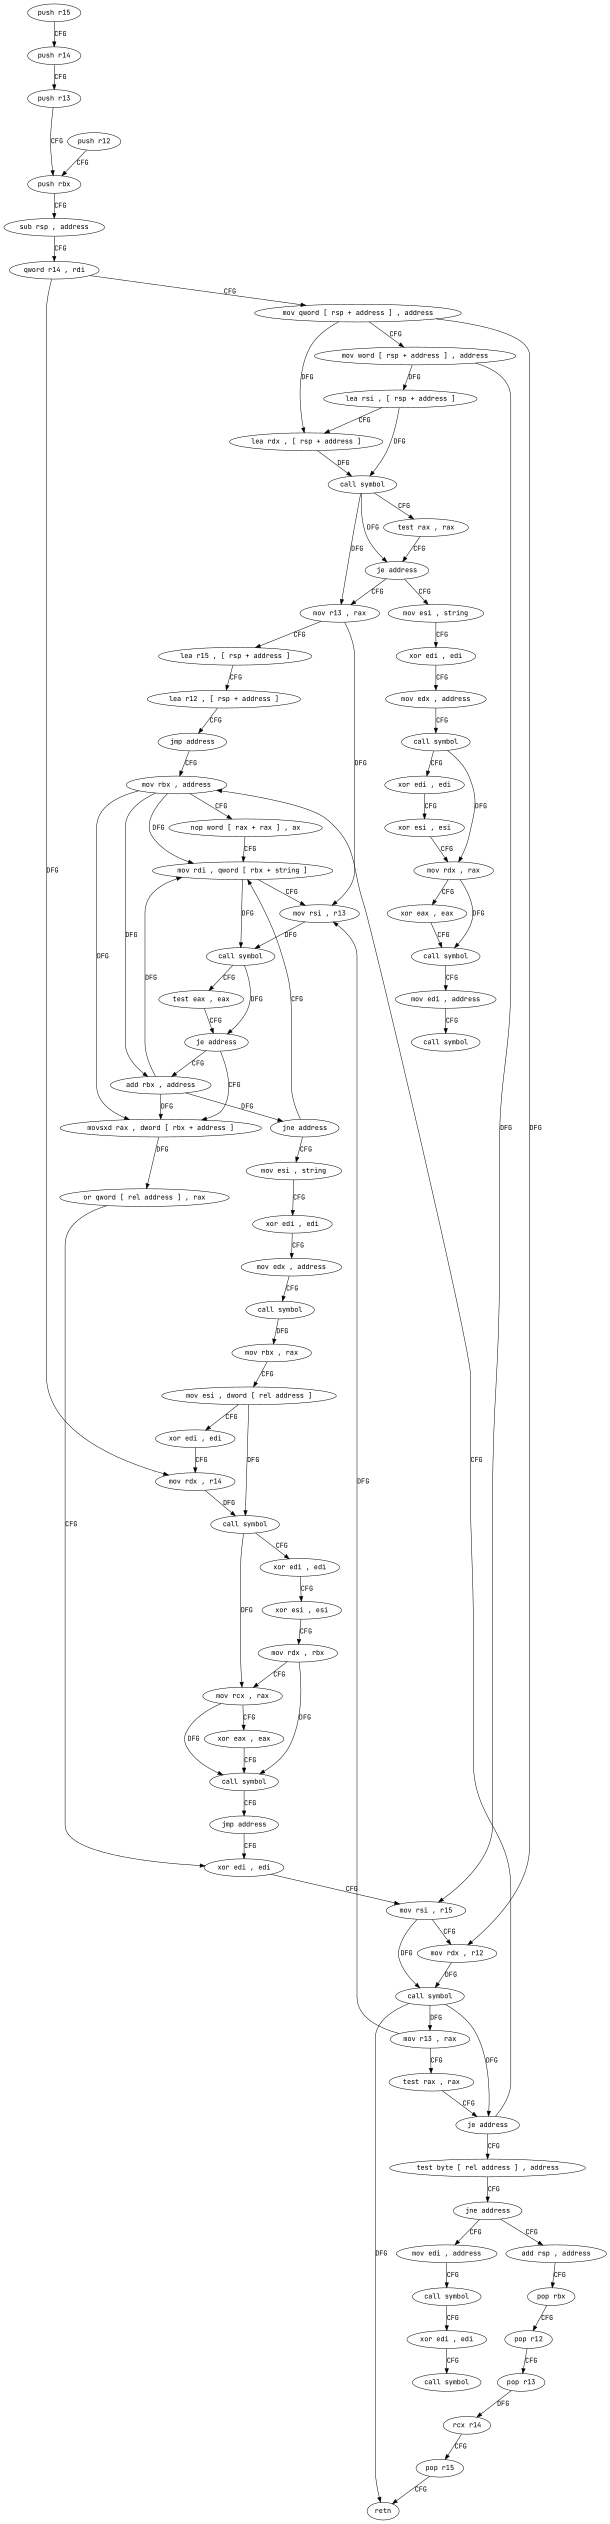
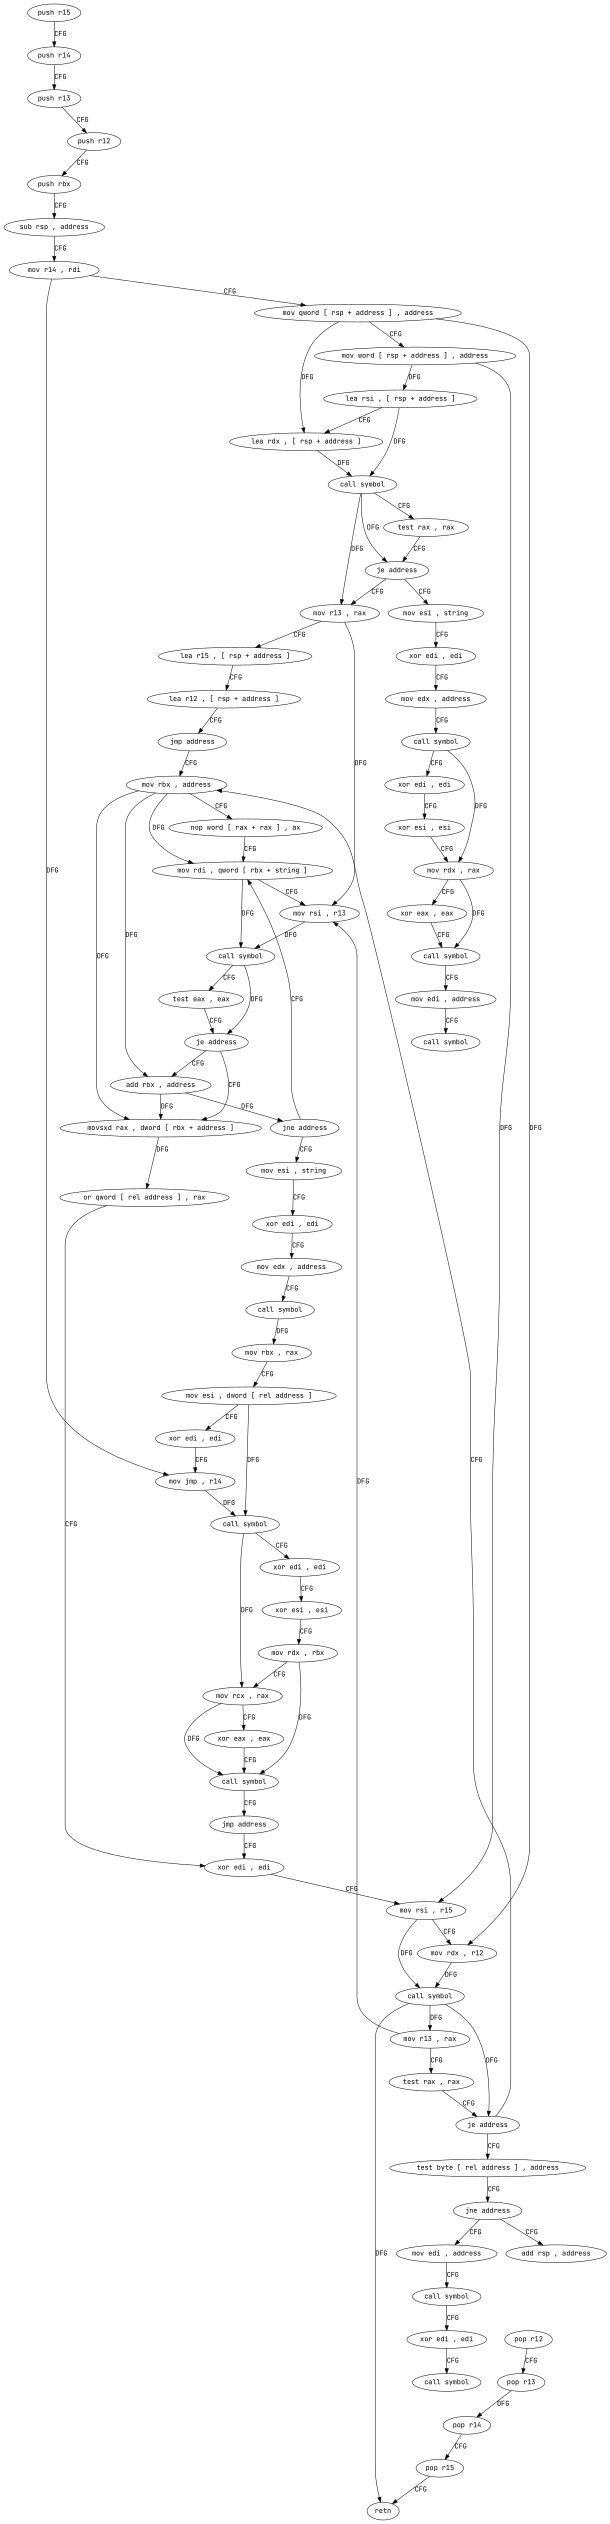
(51, 139) -> (72, 118)
(54, 270) -> (54, 270)
(145, 971) -> none
(195, 1482) -> (195, 1482)
(551, 2297) -> none
(467, 2425) -> (467, 2425)
